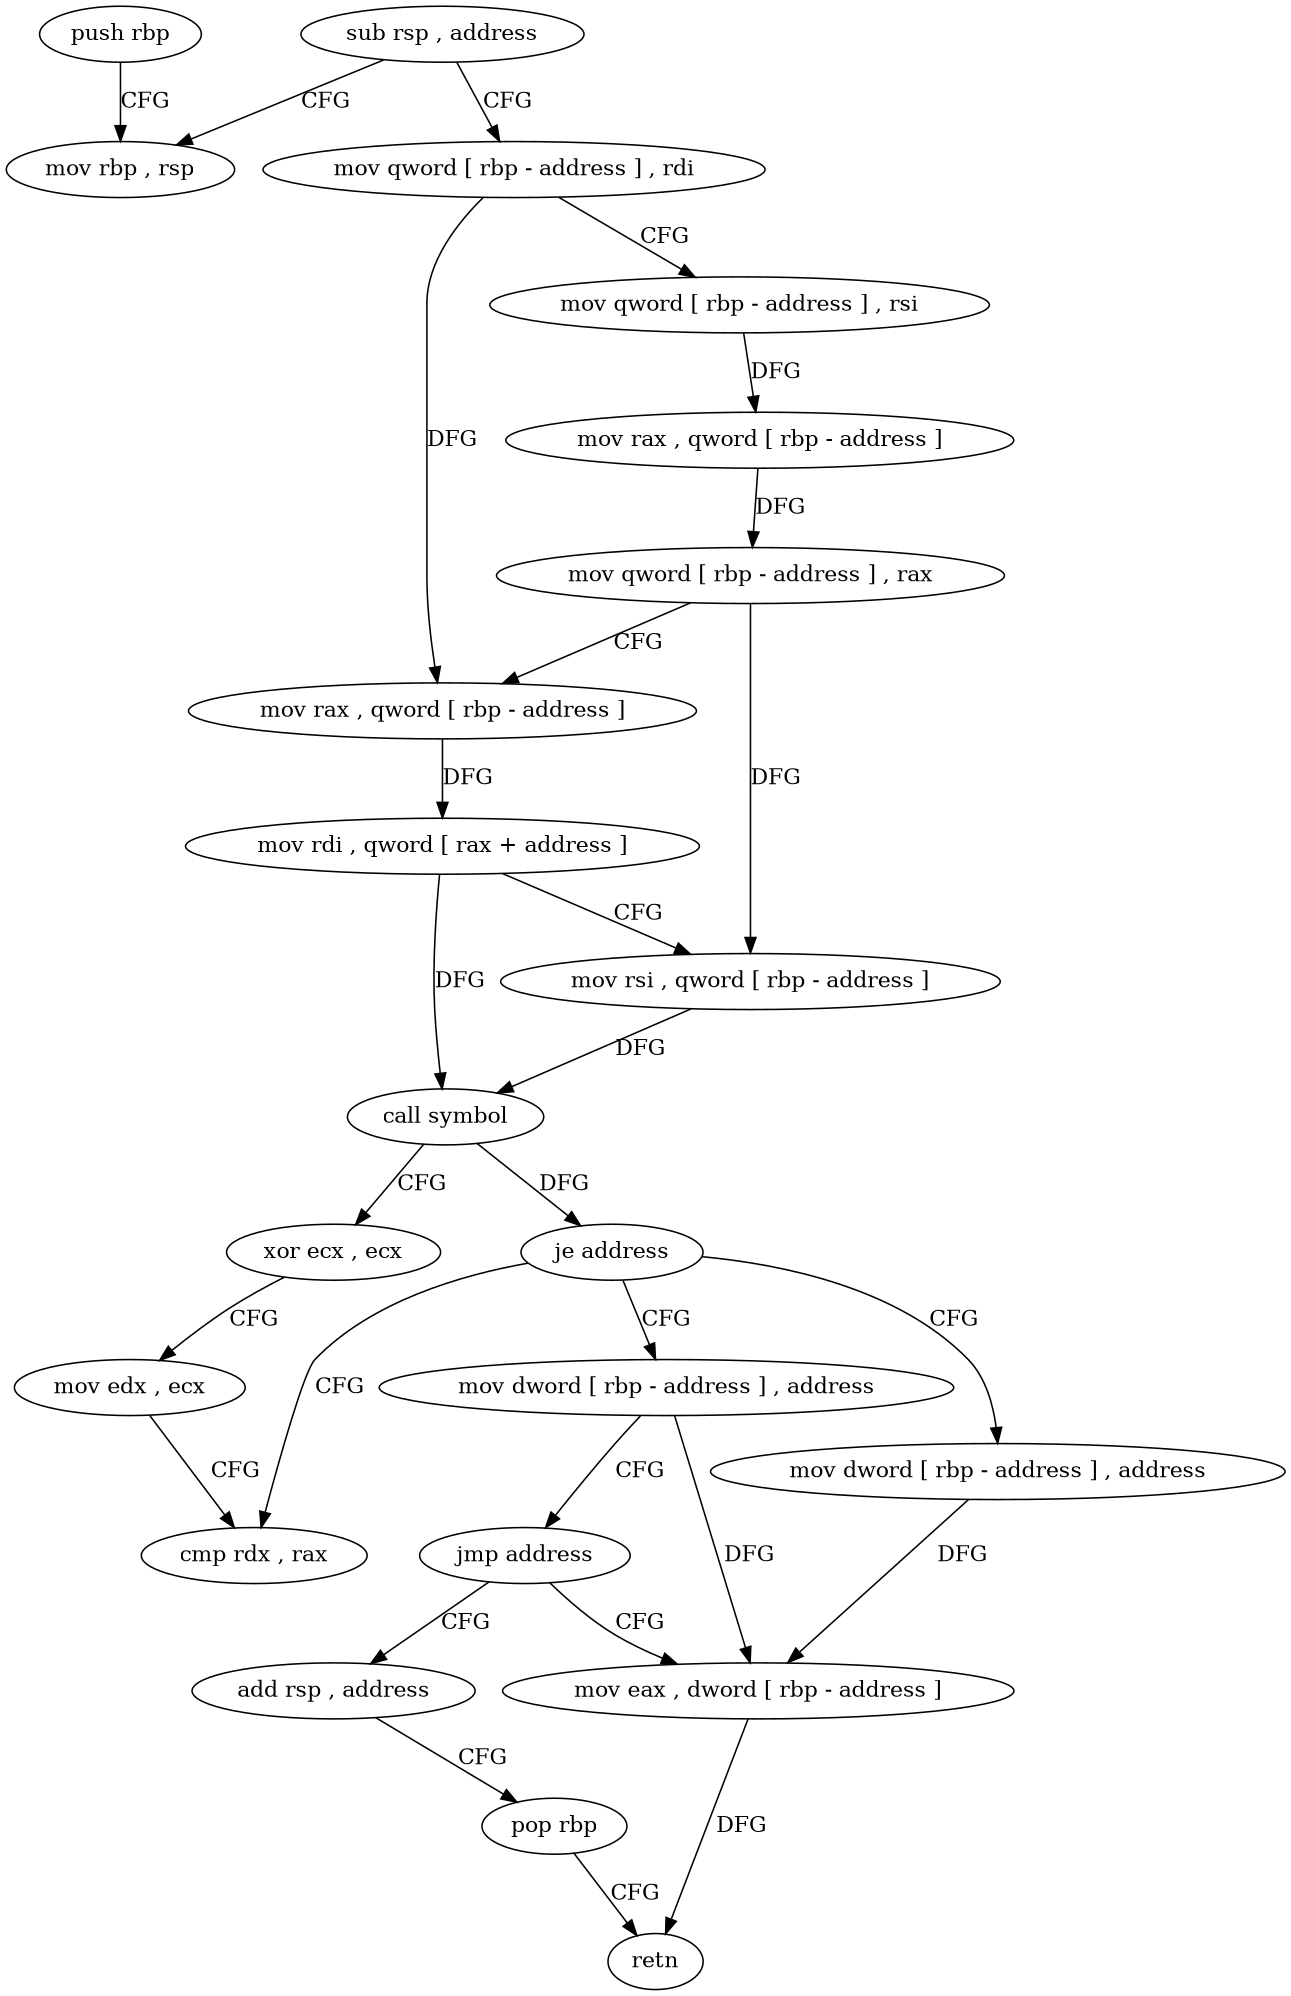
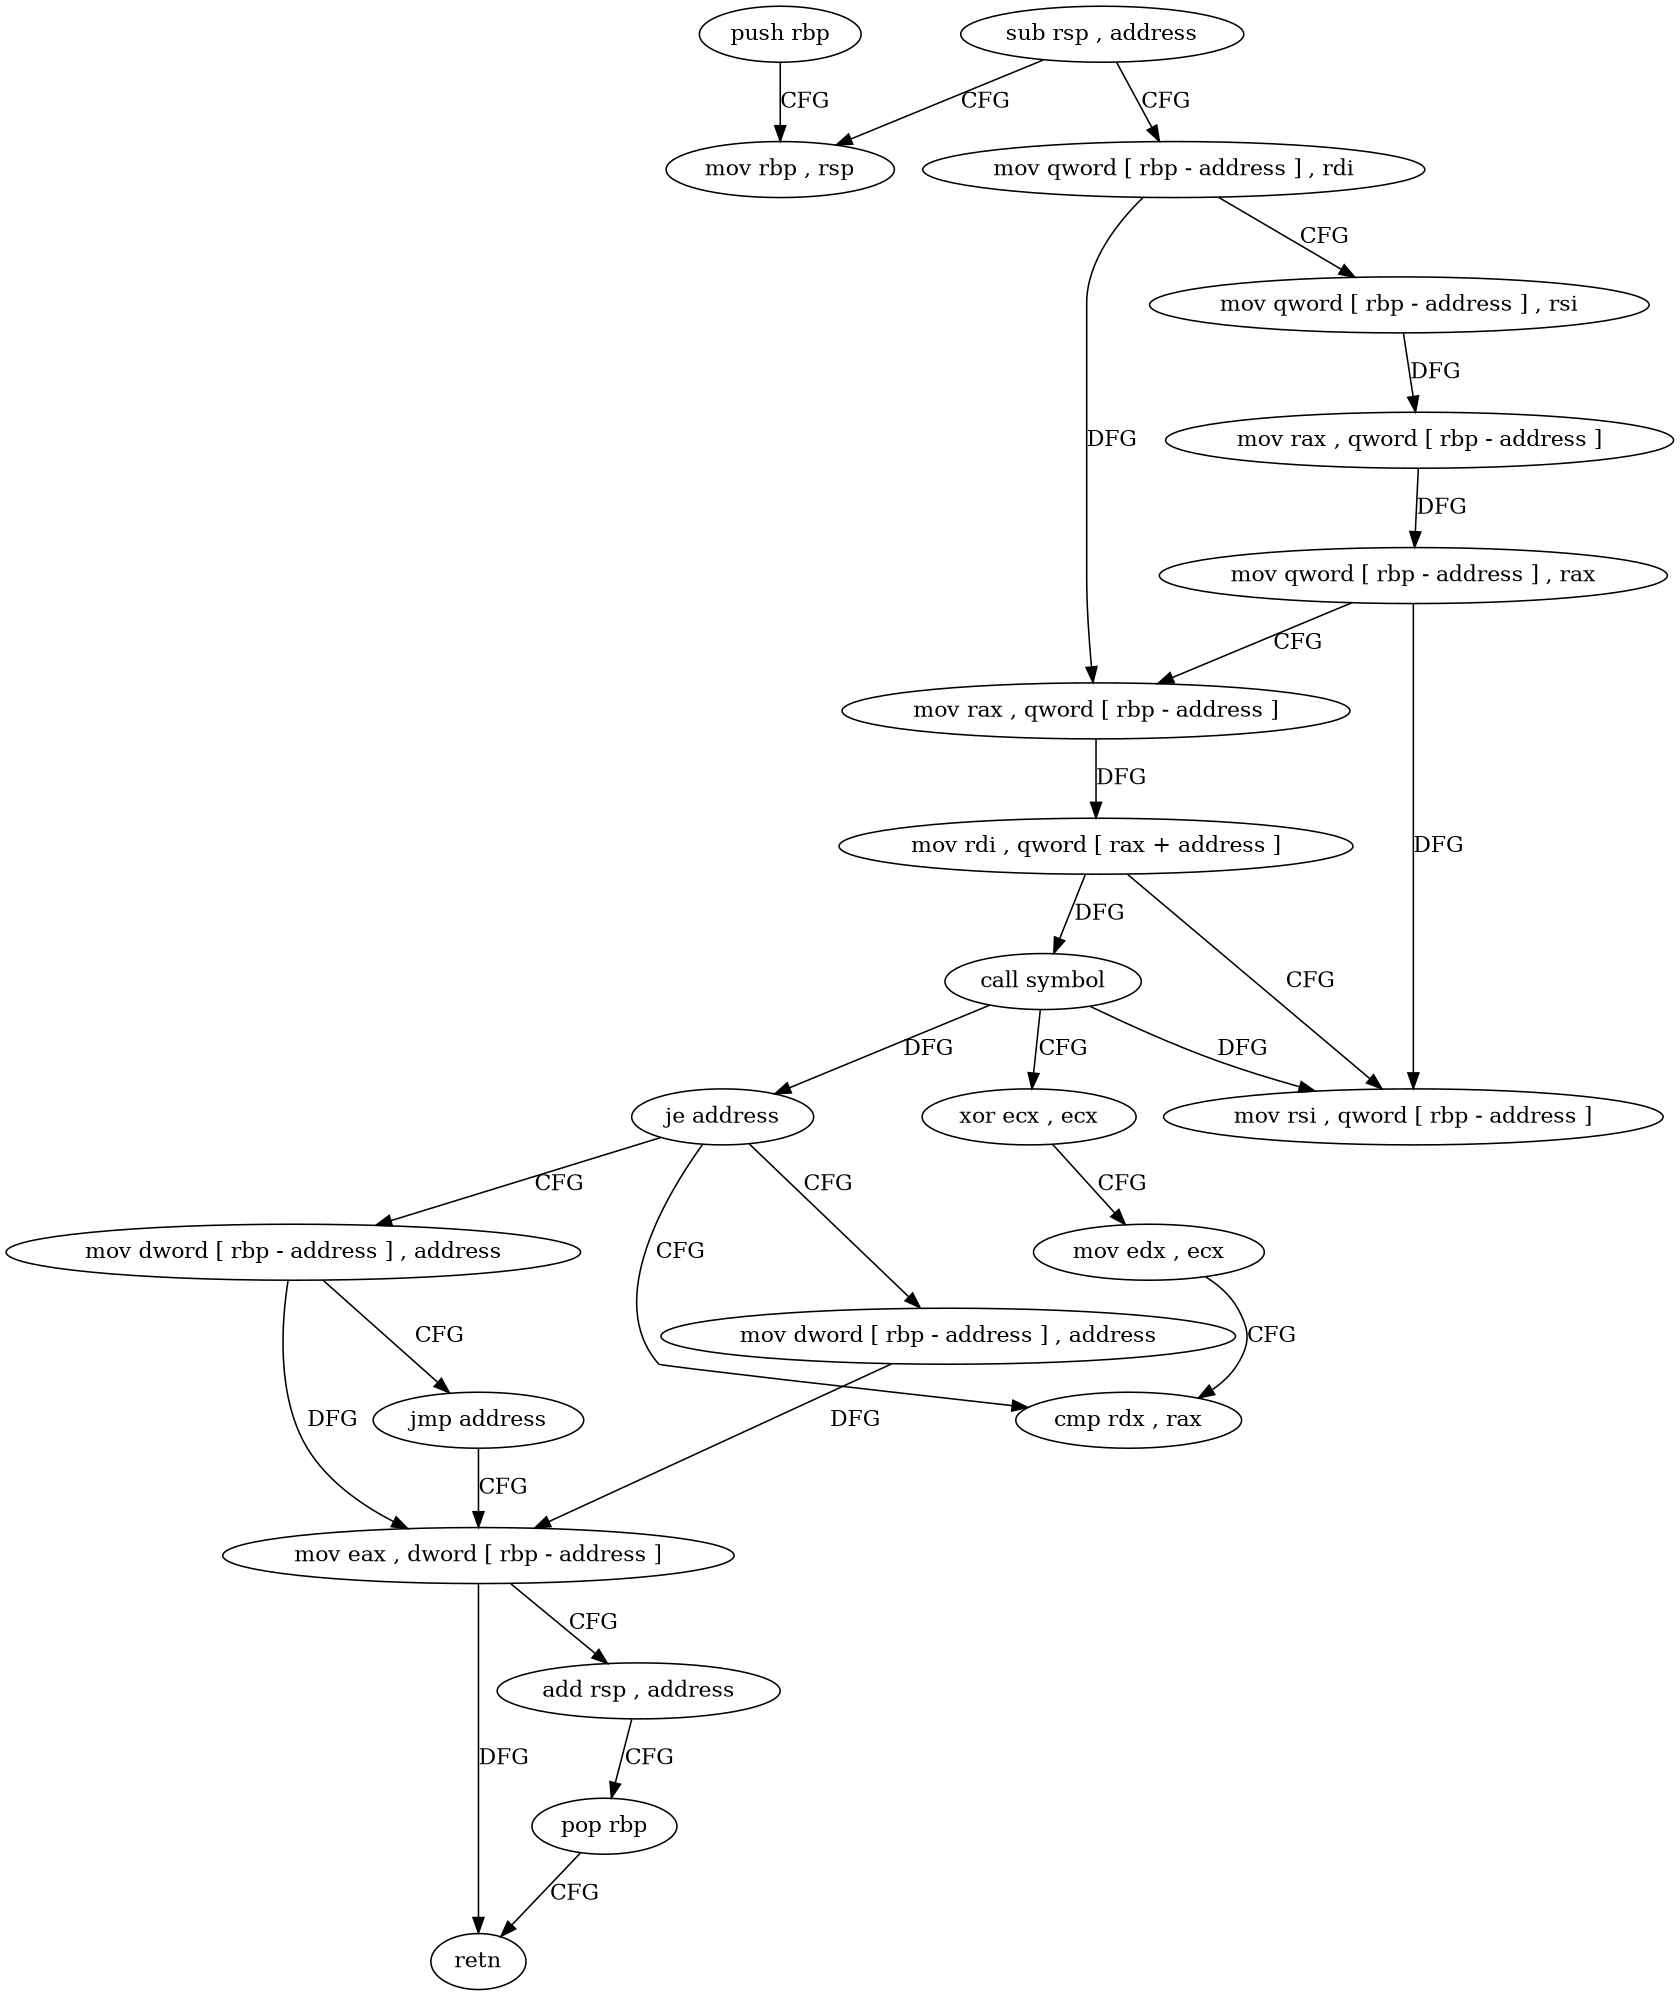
(601, 1048) -> (1193, 1052)
(436, 1618) -> (553, 1619)
